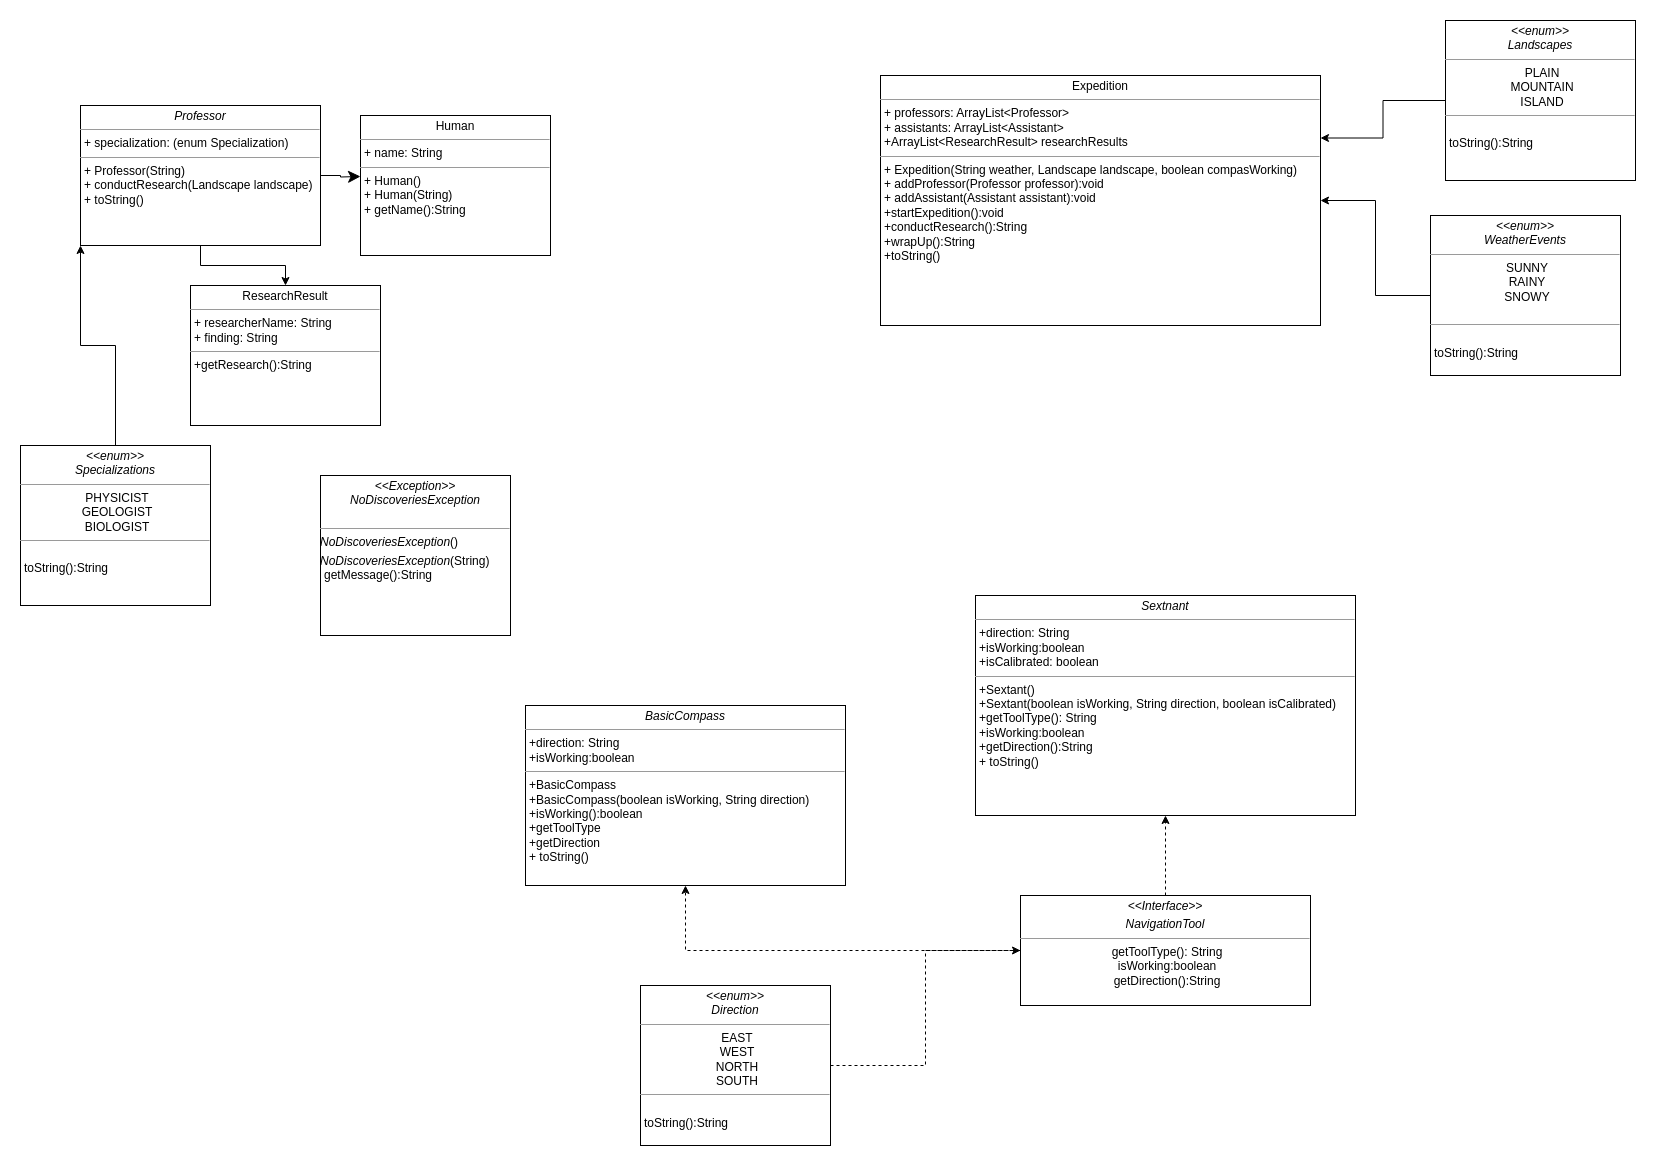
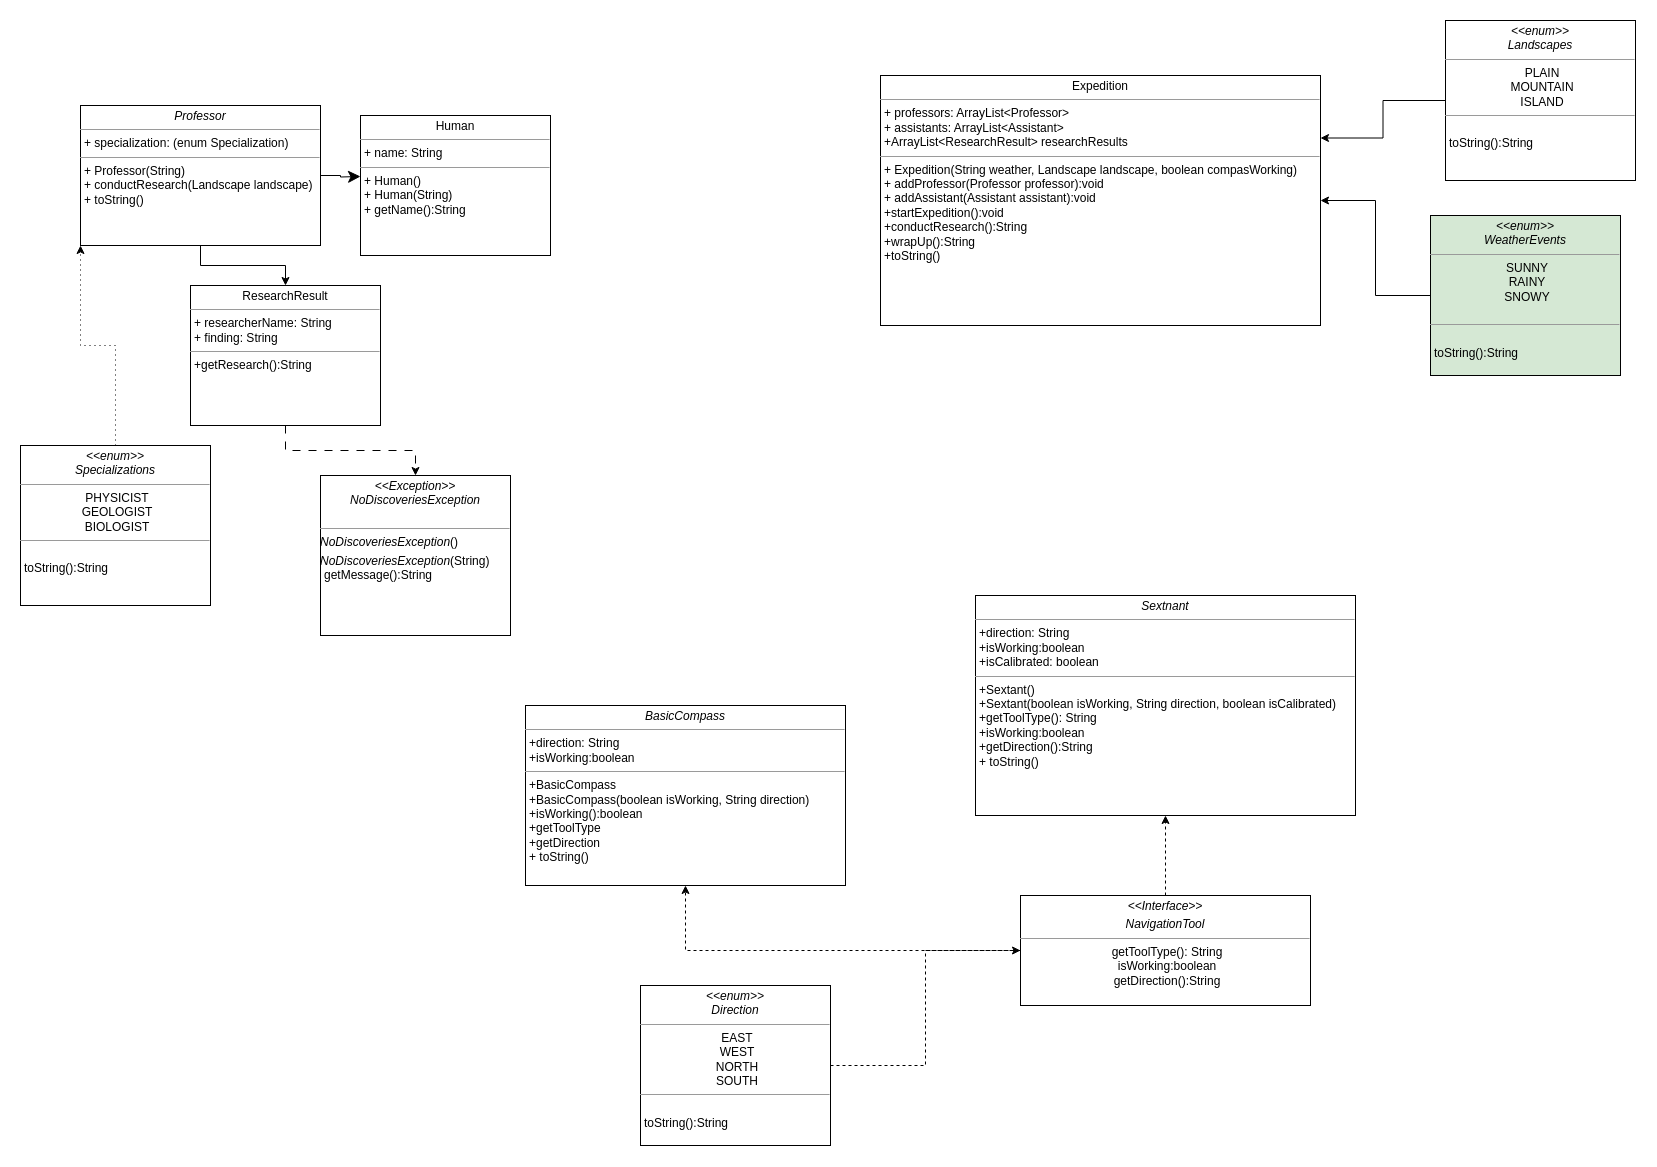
(1526, 296) -> (1526, 296)
(102, 346) -> (102, 346)
none -> (347, 451)
